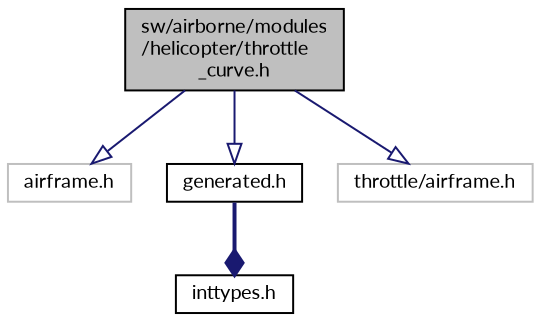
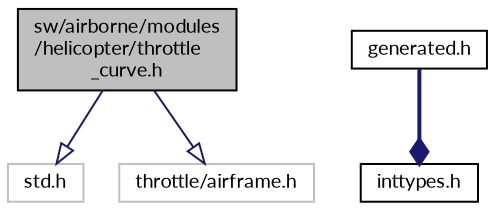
(235, 117) -> none
(70, 183) -> (46, 183)
